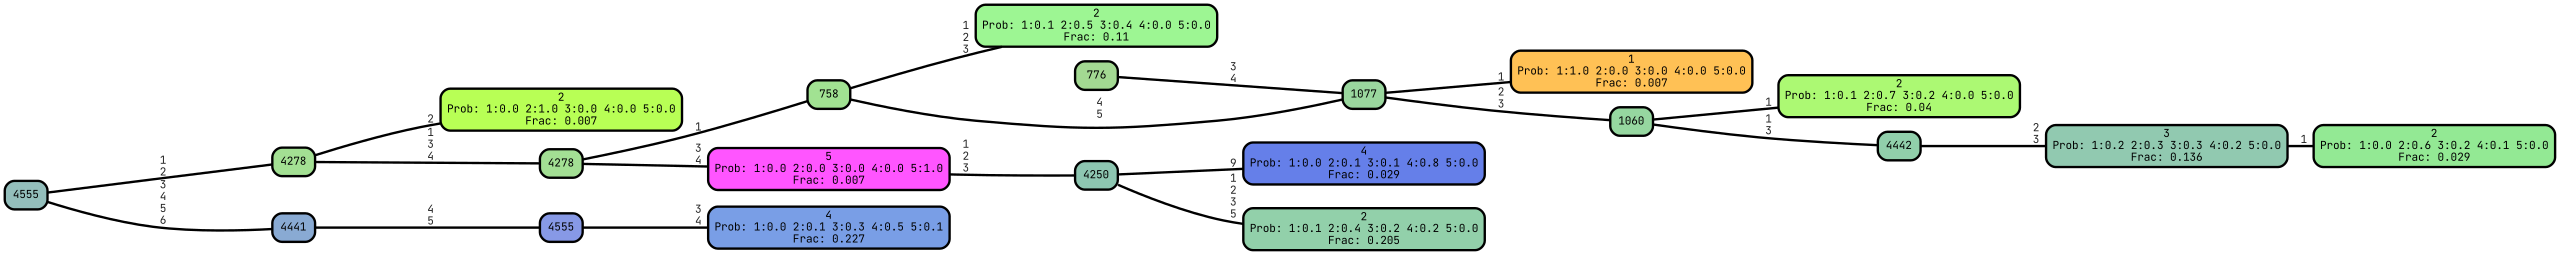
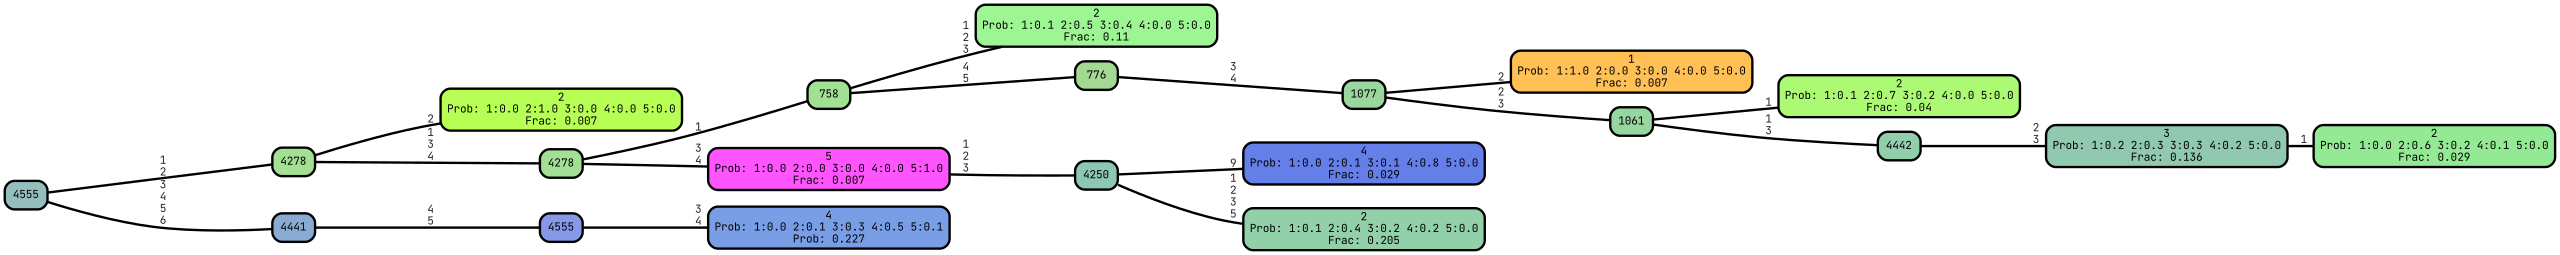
(1498, 78) -> (1498, 78)
(1632, 122) -> (1632, 122)
(1096, 128) -> (963, 85)
(829, 228) -> (829, 228)
